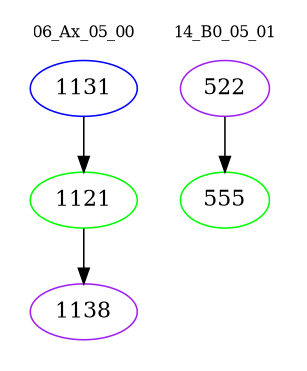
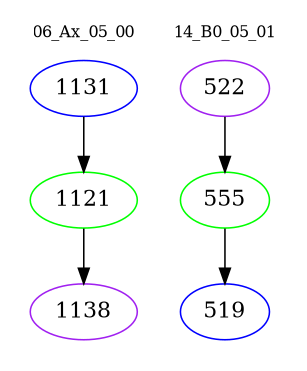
none -> (225, 312)
